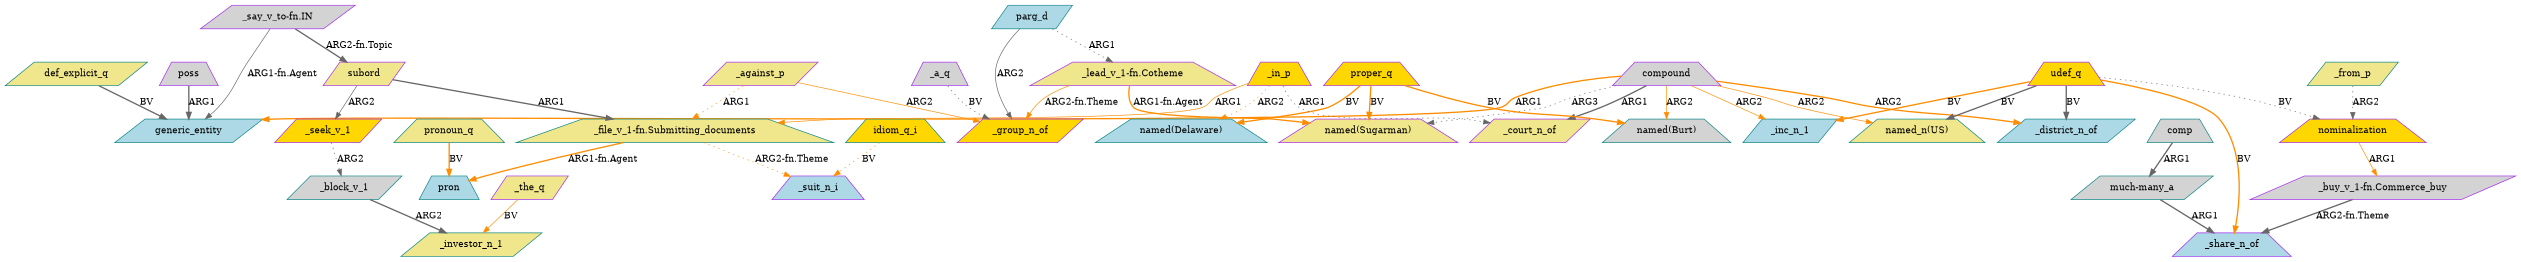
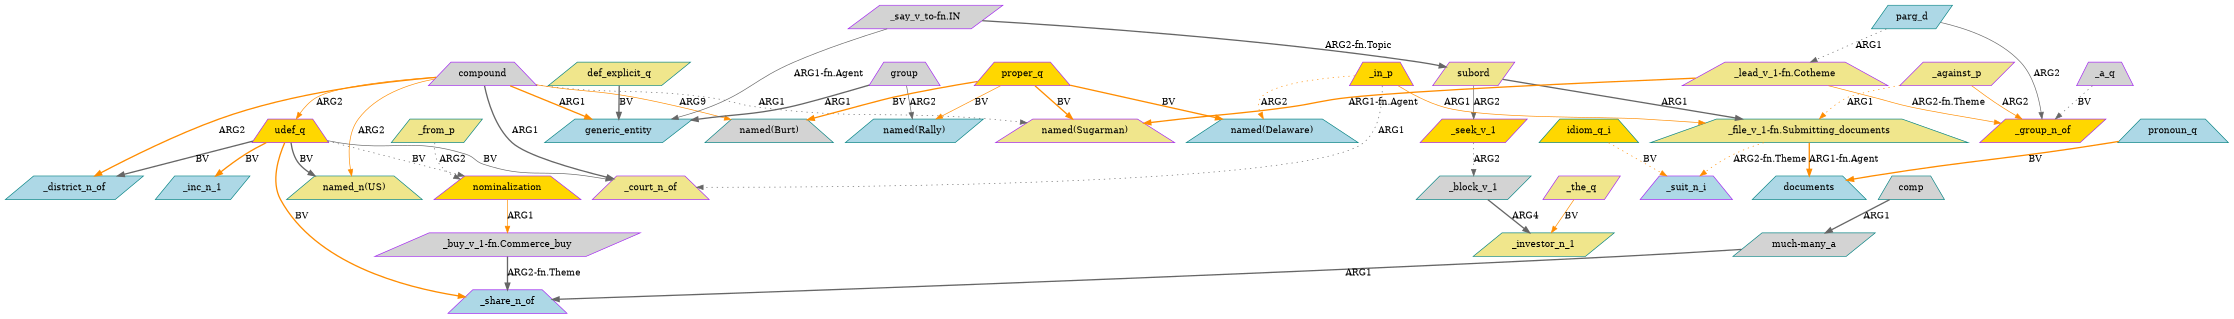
(189, 74) -> (905, 74)
(1726, 101) -> (364, 85)
(1585, 102) -> (772, 102)
(1680, 102) -> (693, 102)
(449, 131) -> (2173, 131)
none -> (914, 131)
(1530, 131) -> (651, 188)
none -> (468, 155)
(449, 188) -> (1809, 188)
(429, 216) -> (1526, 216)
